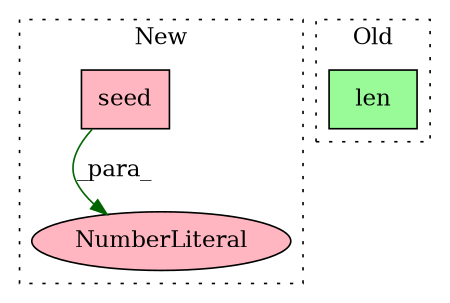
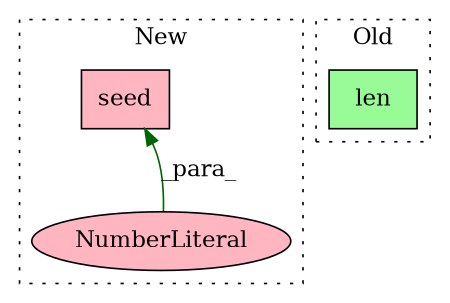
(73, 167) -> (162, 177)
